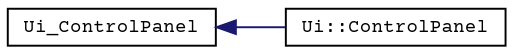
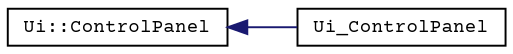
(261, 27) -> (272, 27)
